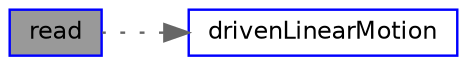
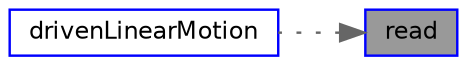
(133, 33) -> (309, 33)
